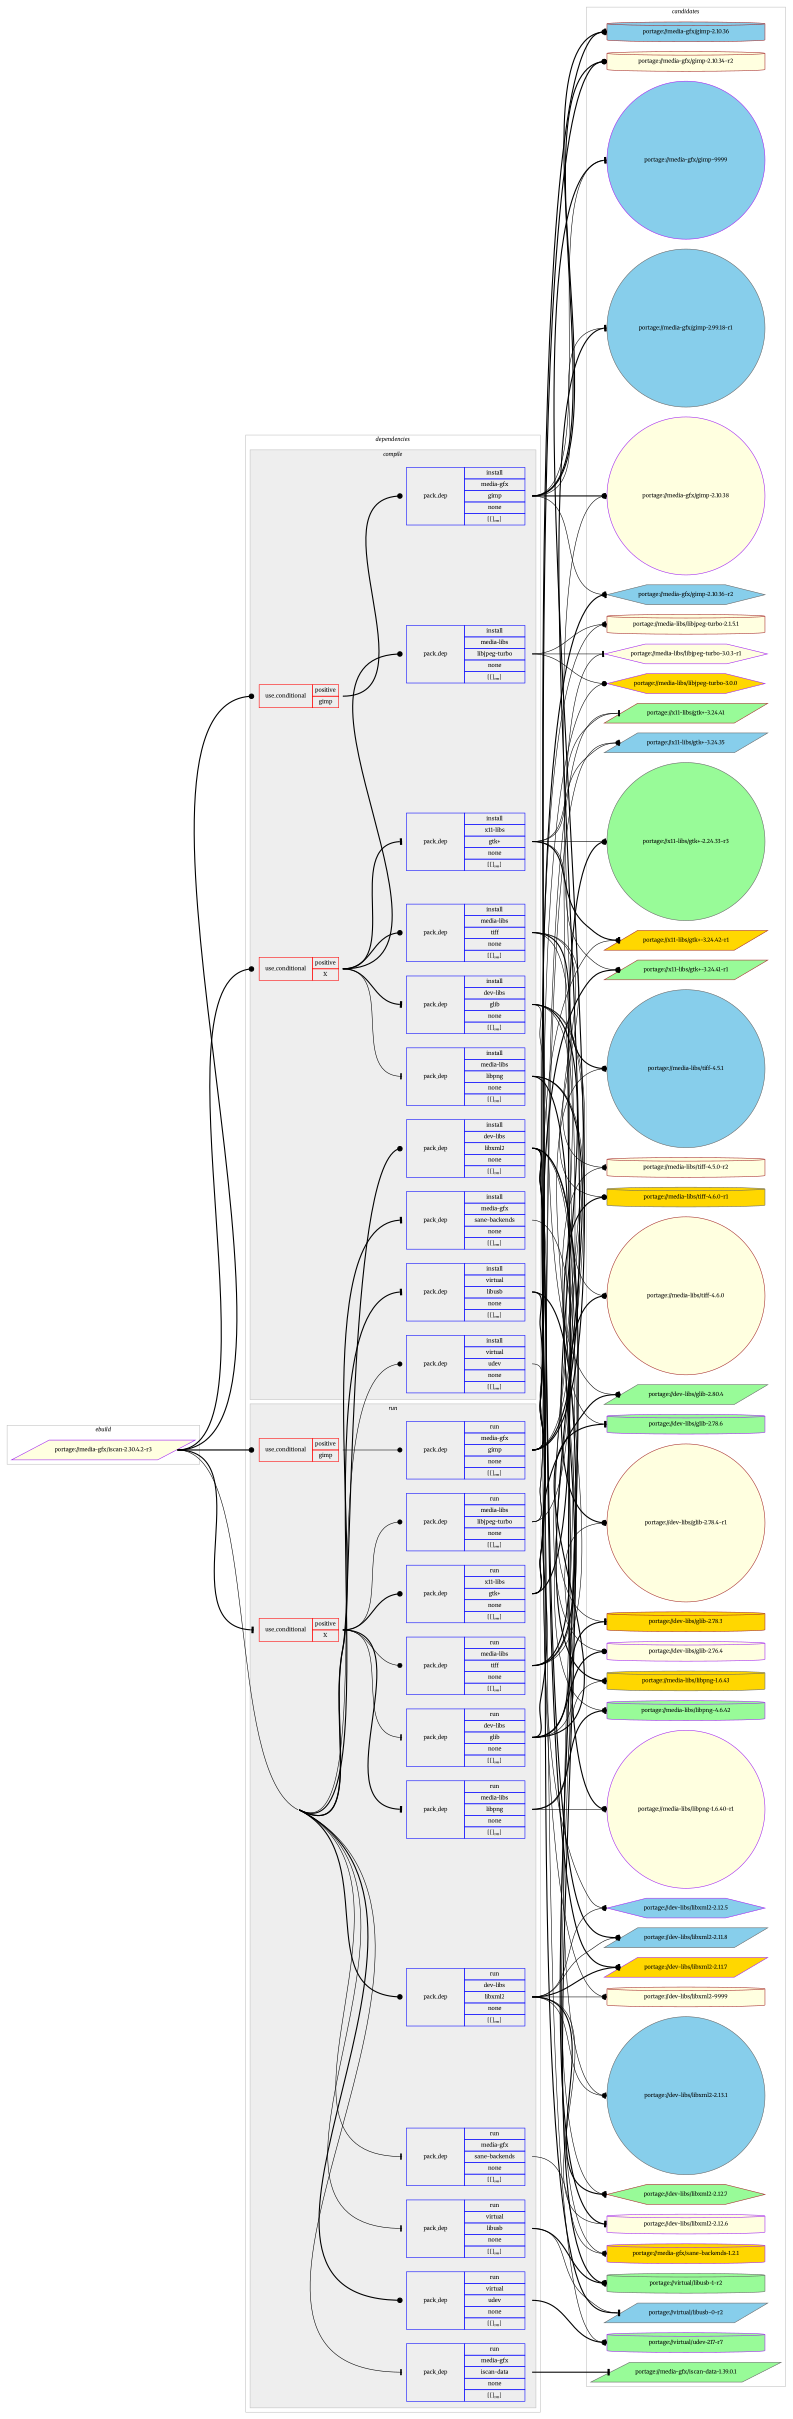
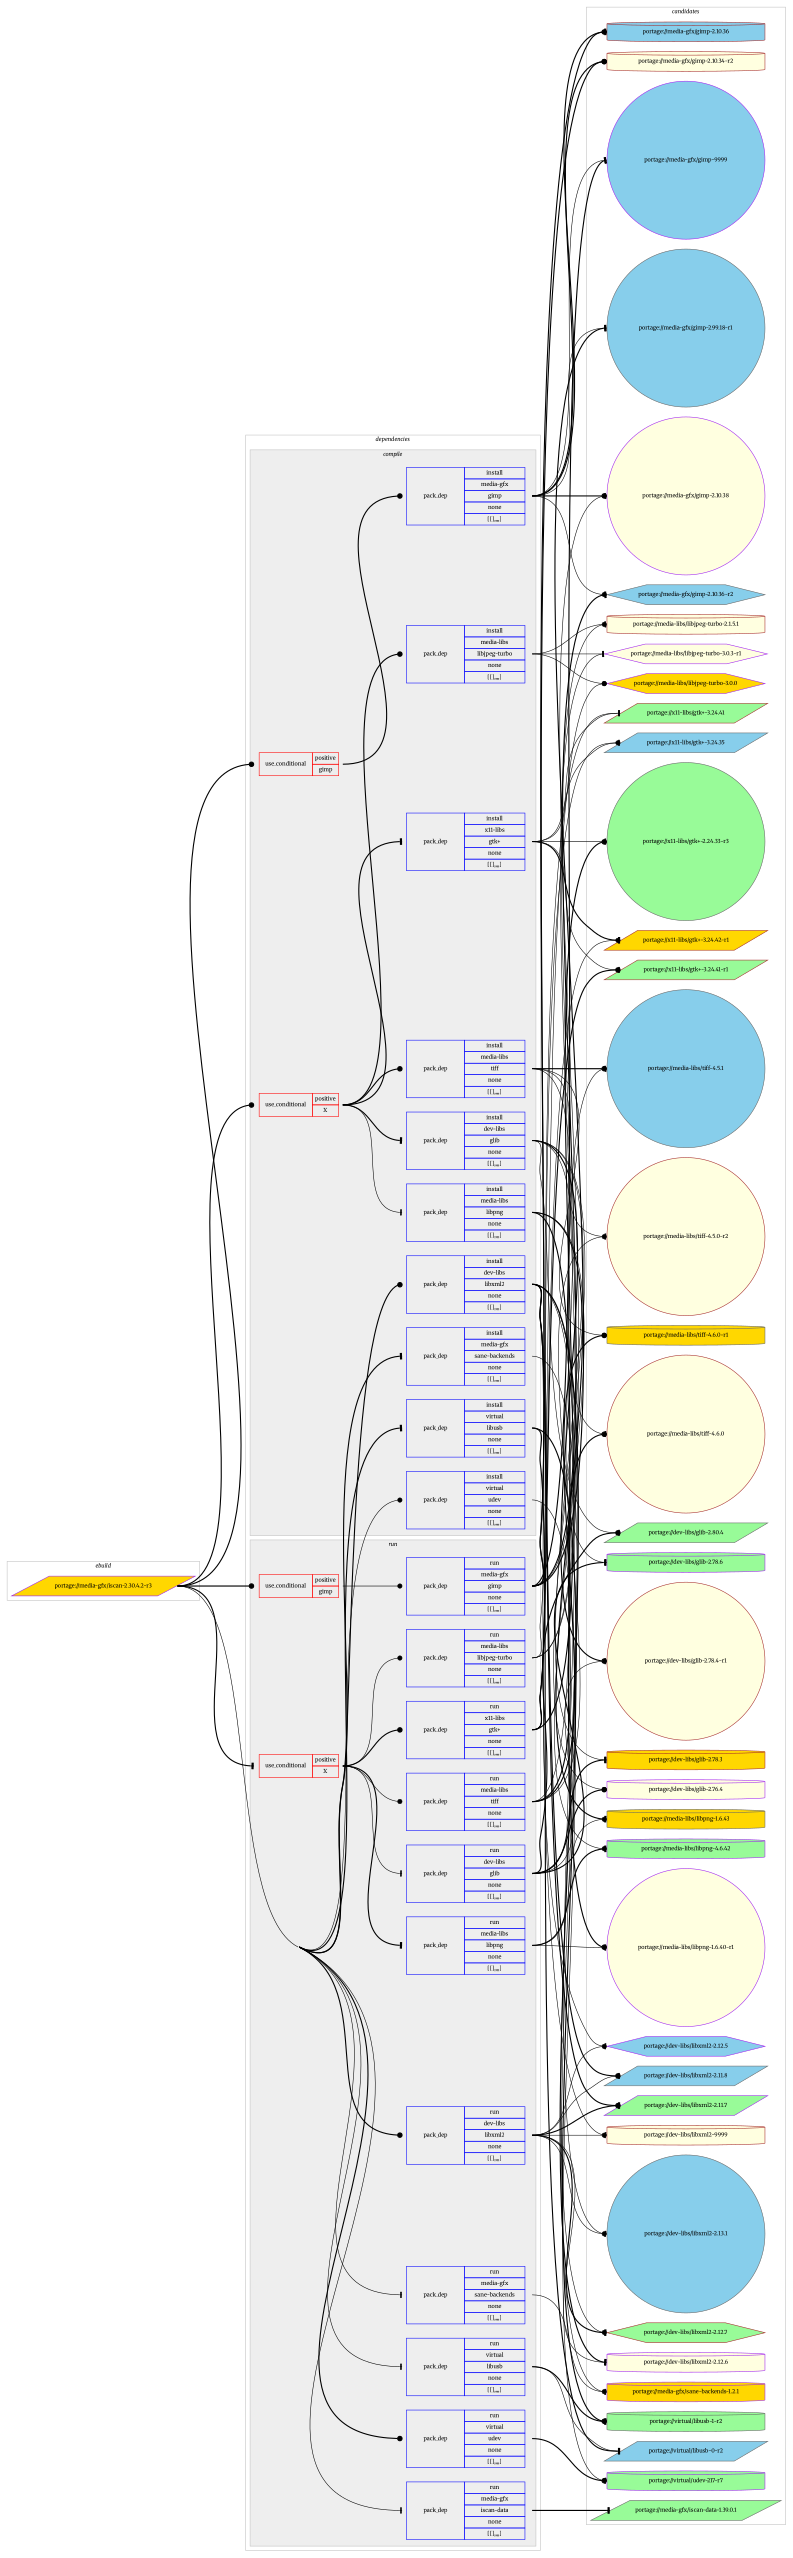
(686, 1167) -> (686, 1237)
(103, 1450) -> (103, 1586)
(686, 1967) -> (686, 2106)
